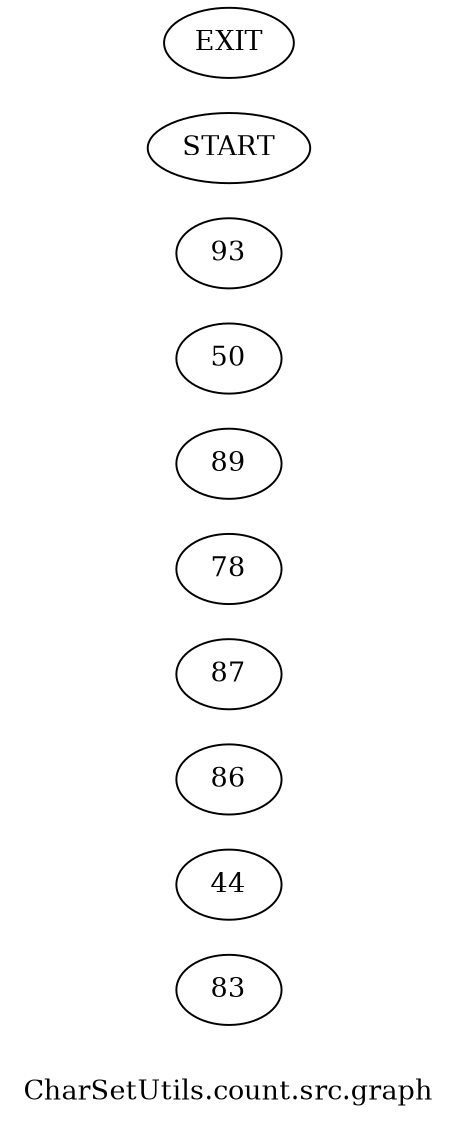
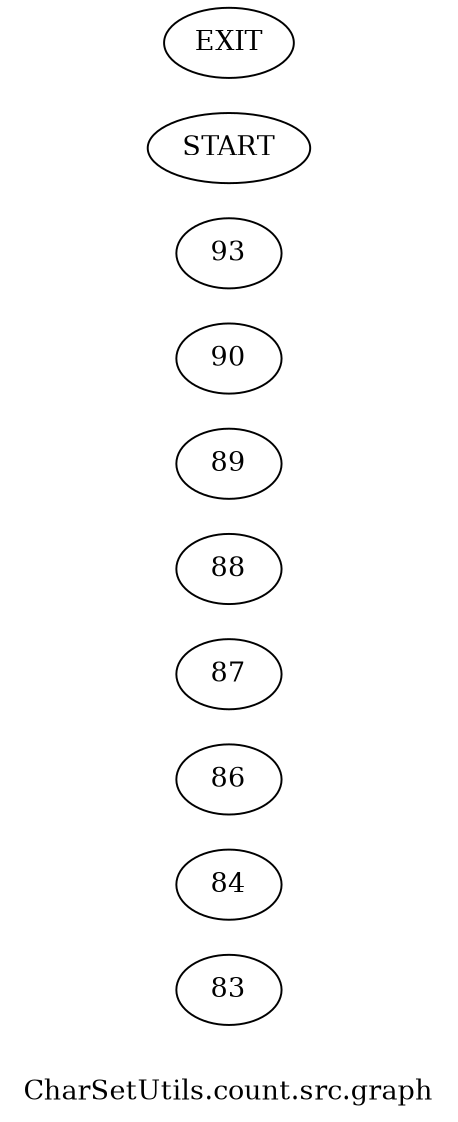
(229, 359) -> (229, 359)
(229, 569) -> (229, 569)
(229, 885) -> (229, 885)
